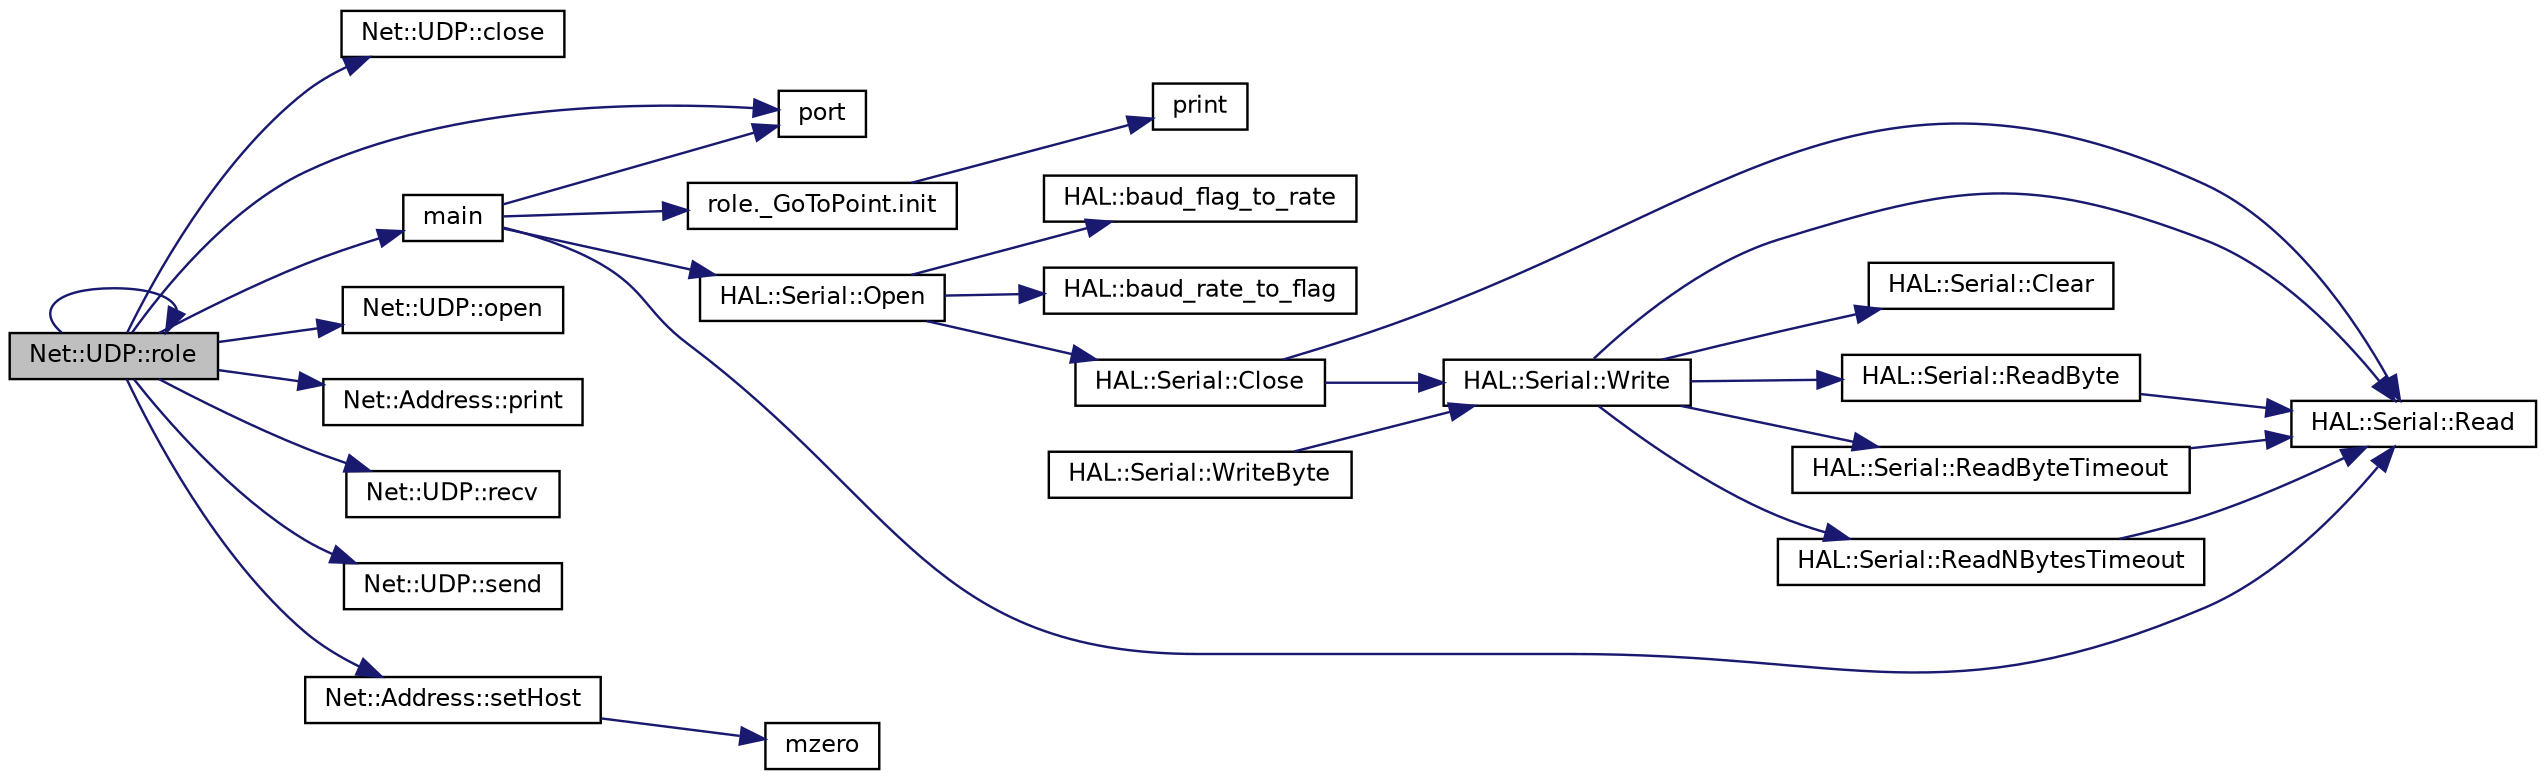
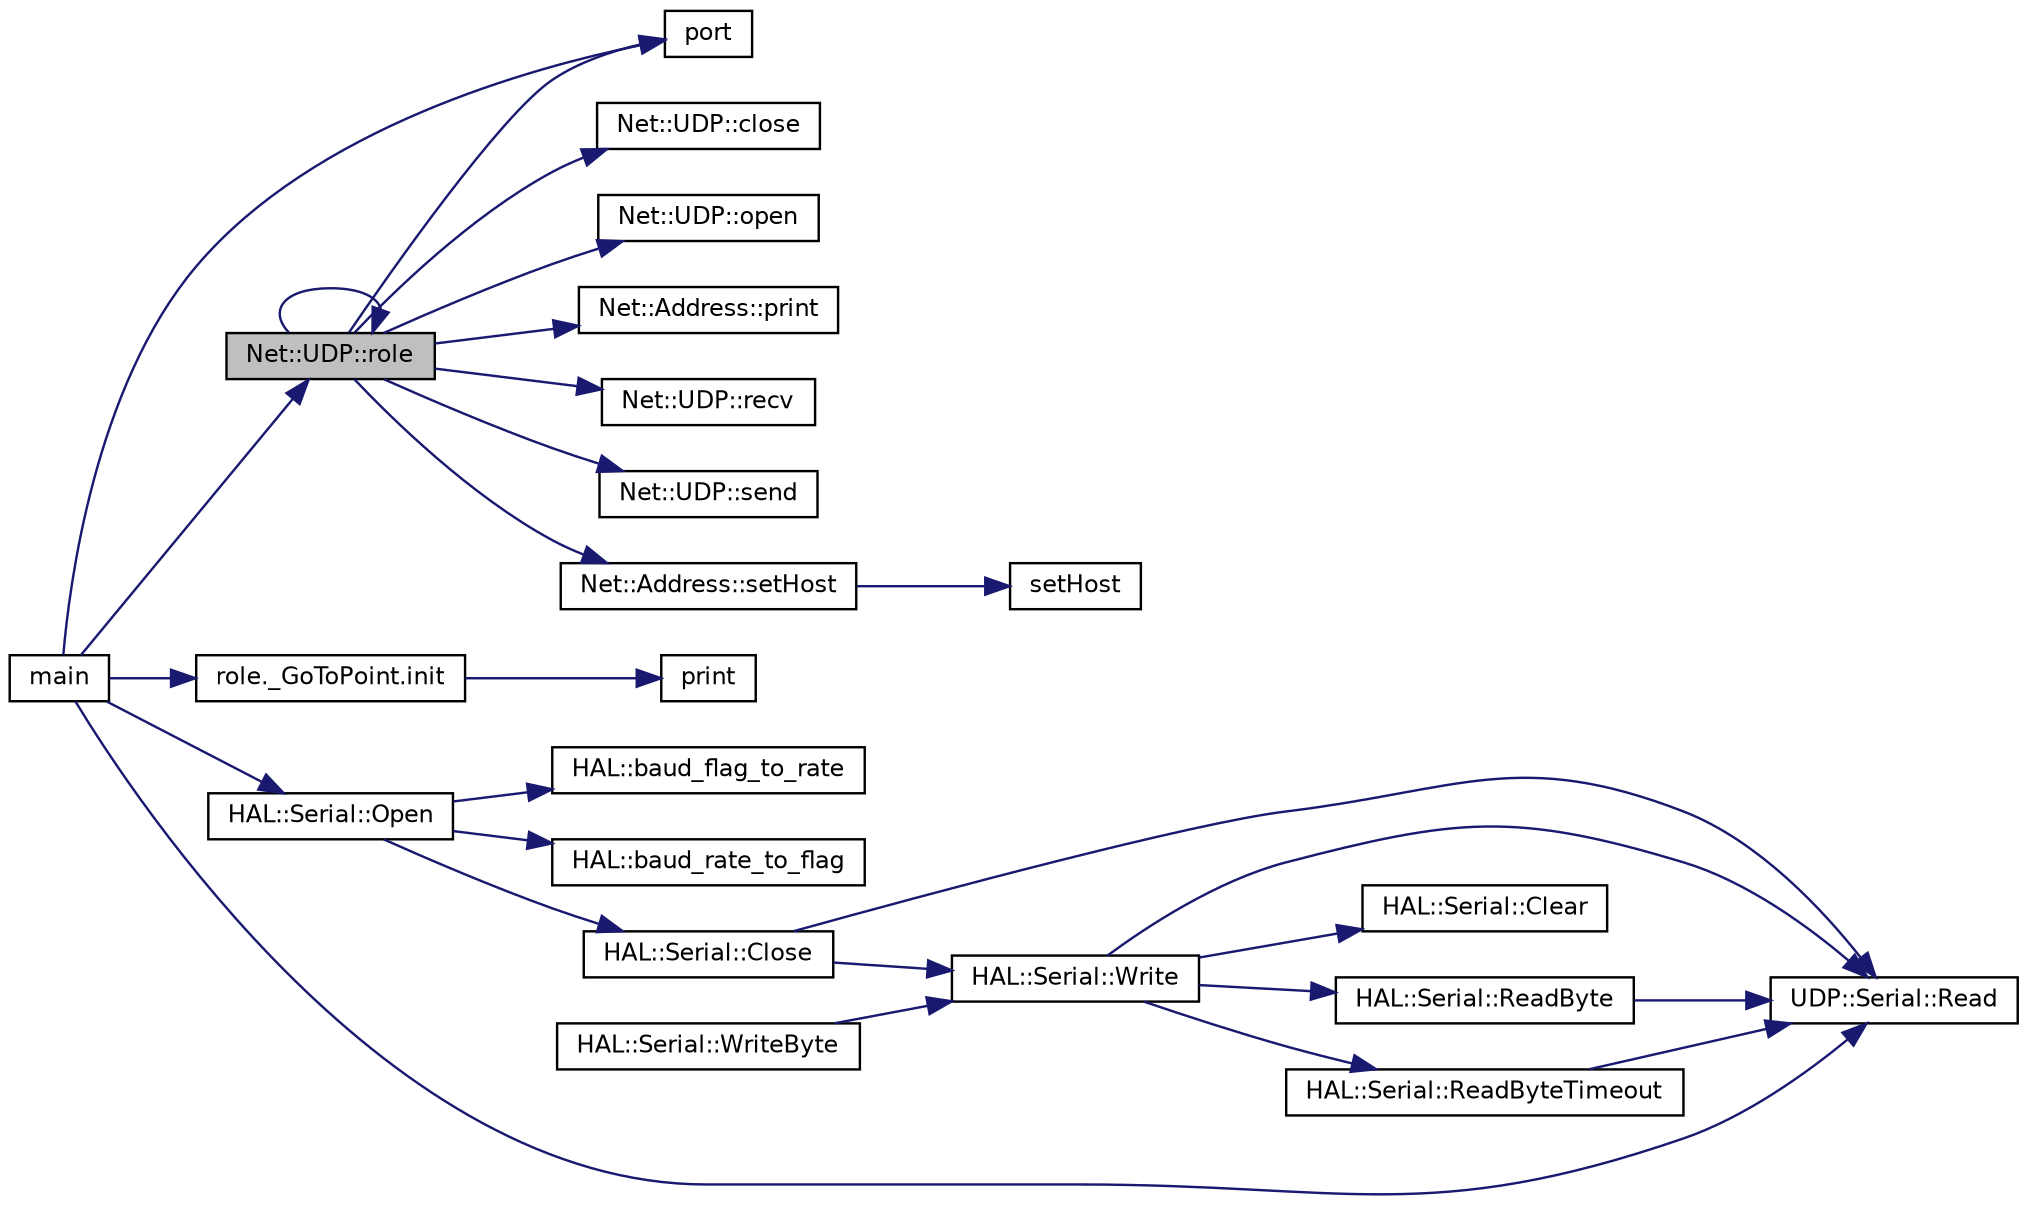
(267, 280) -> (187, 527)
(2414, 424) -> (1894, 1000)
(1991, 562) -> none
(822, 746) -> (1075, 586)
